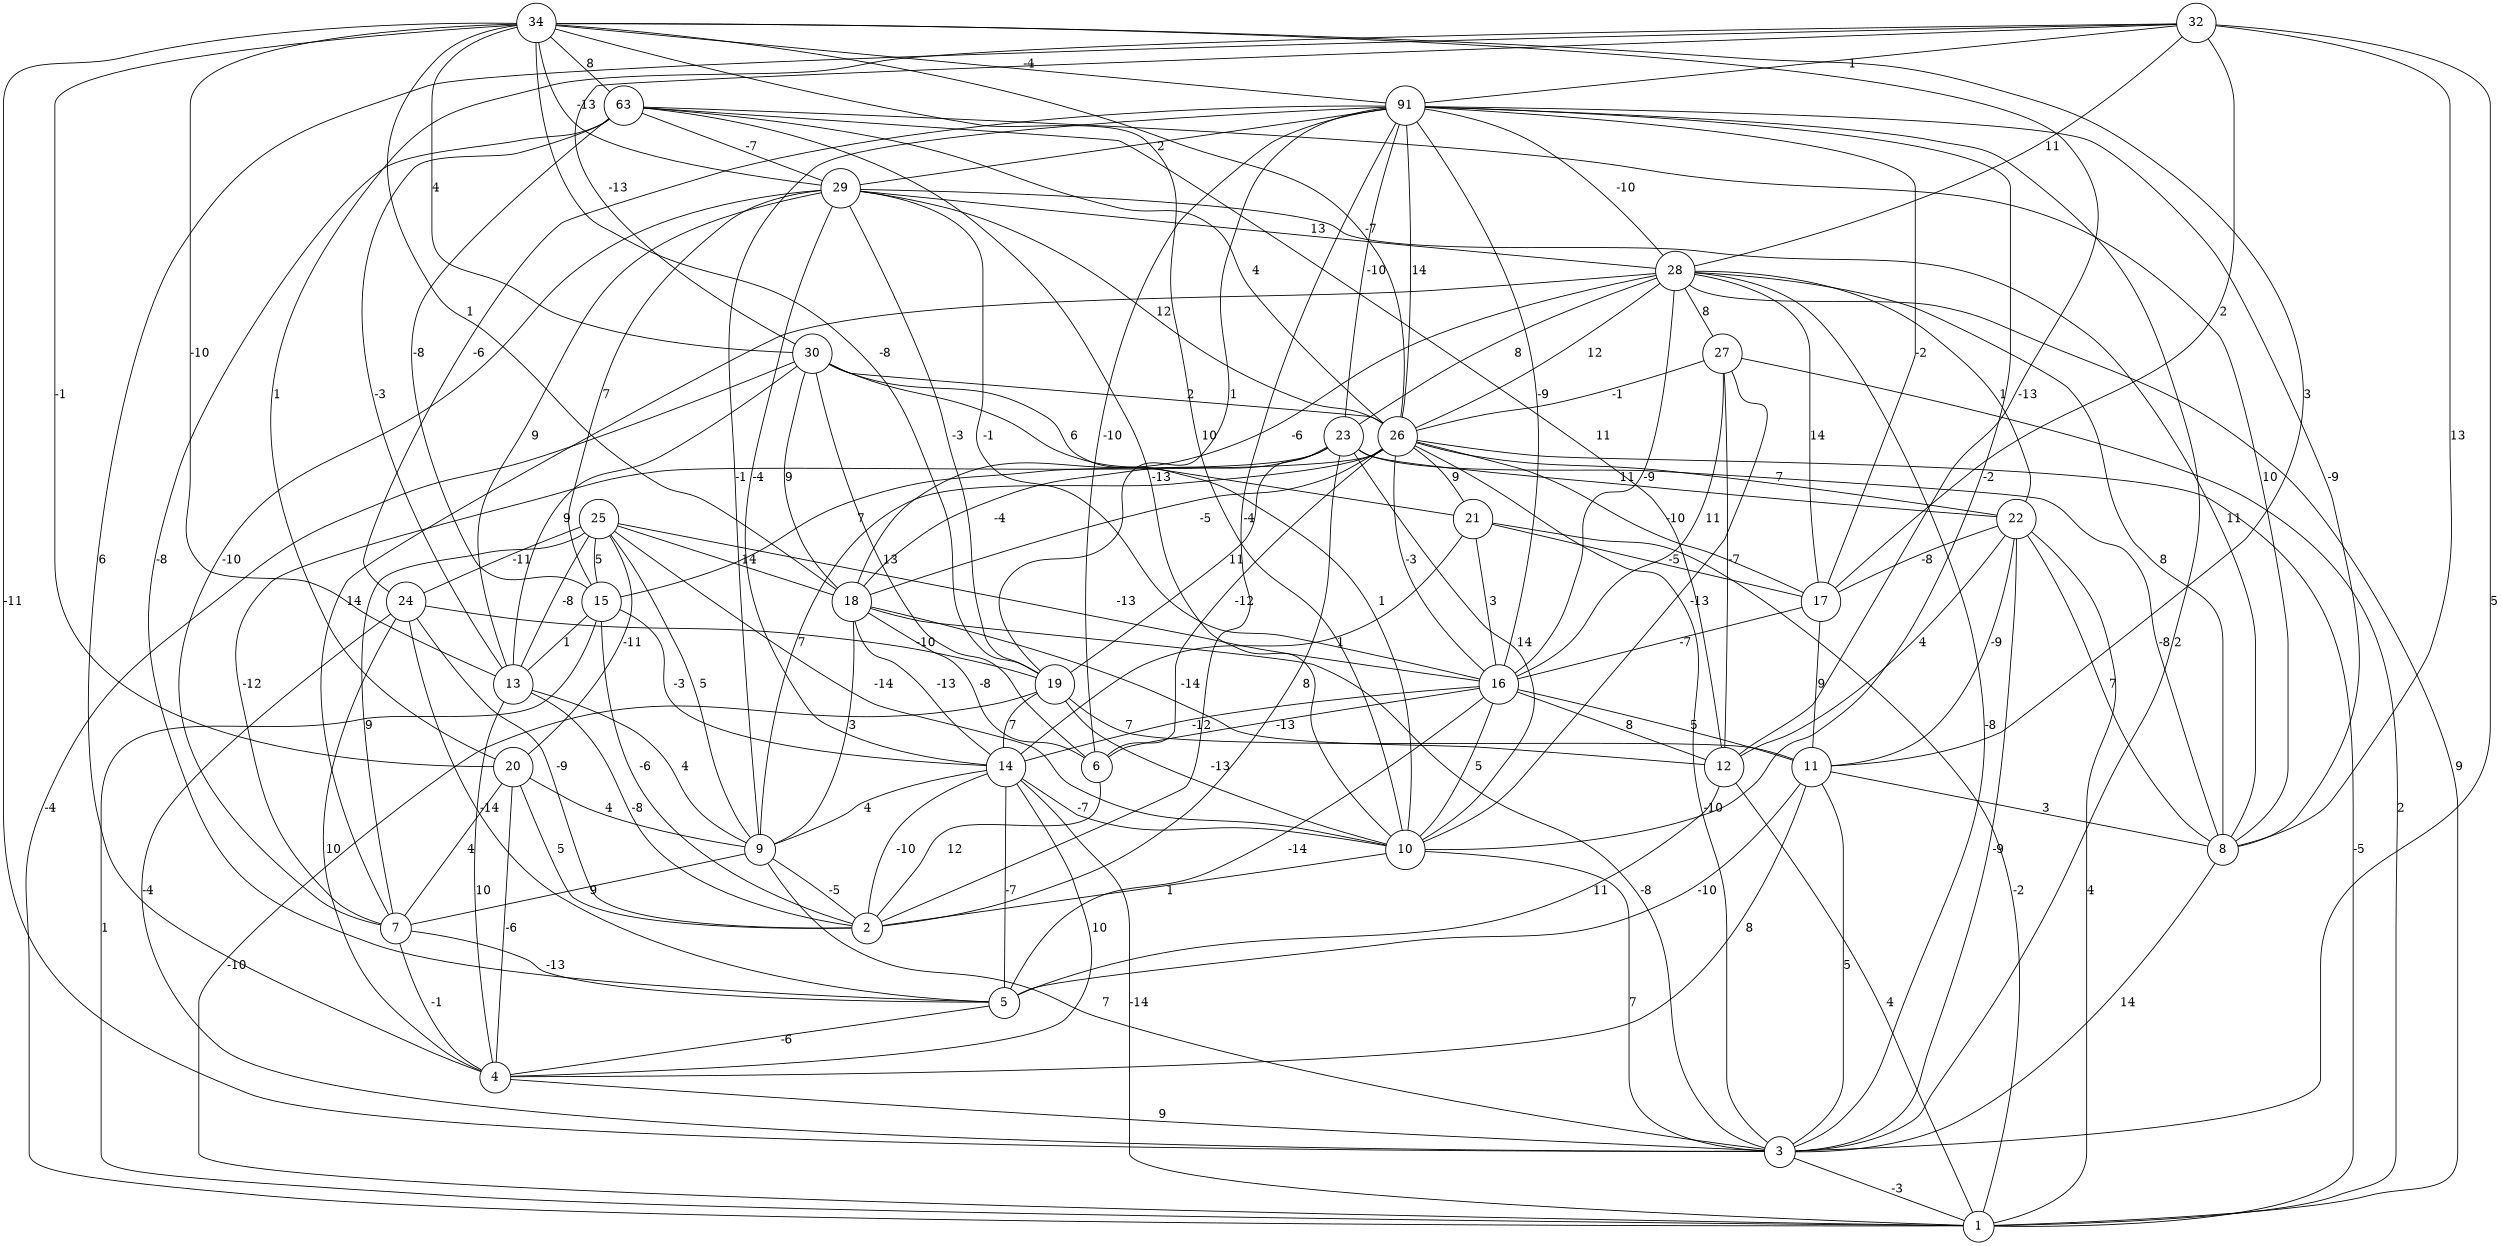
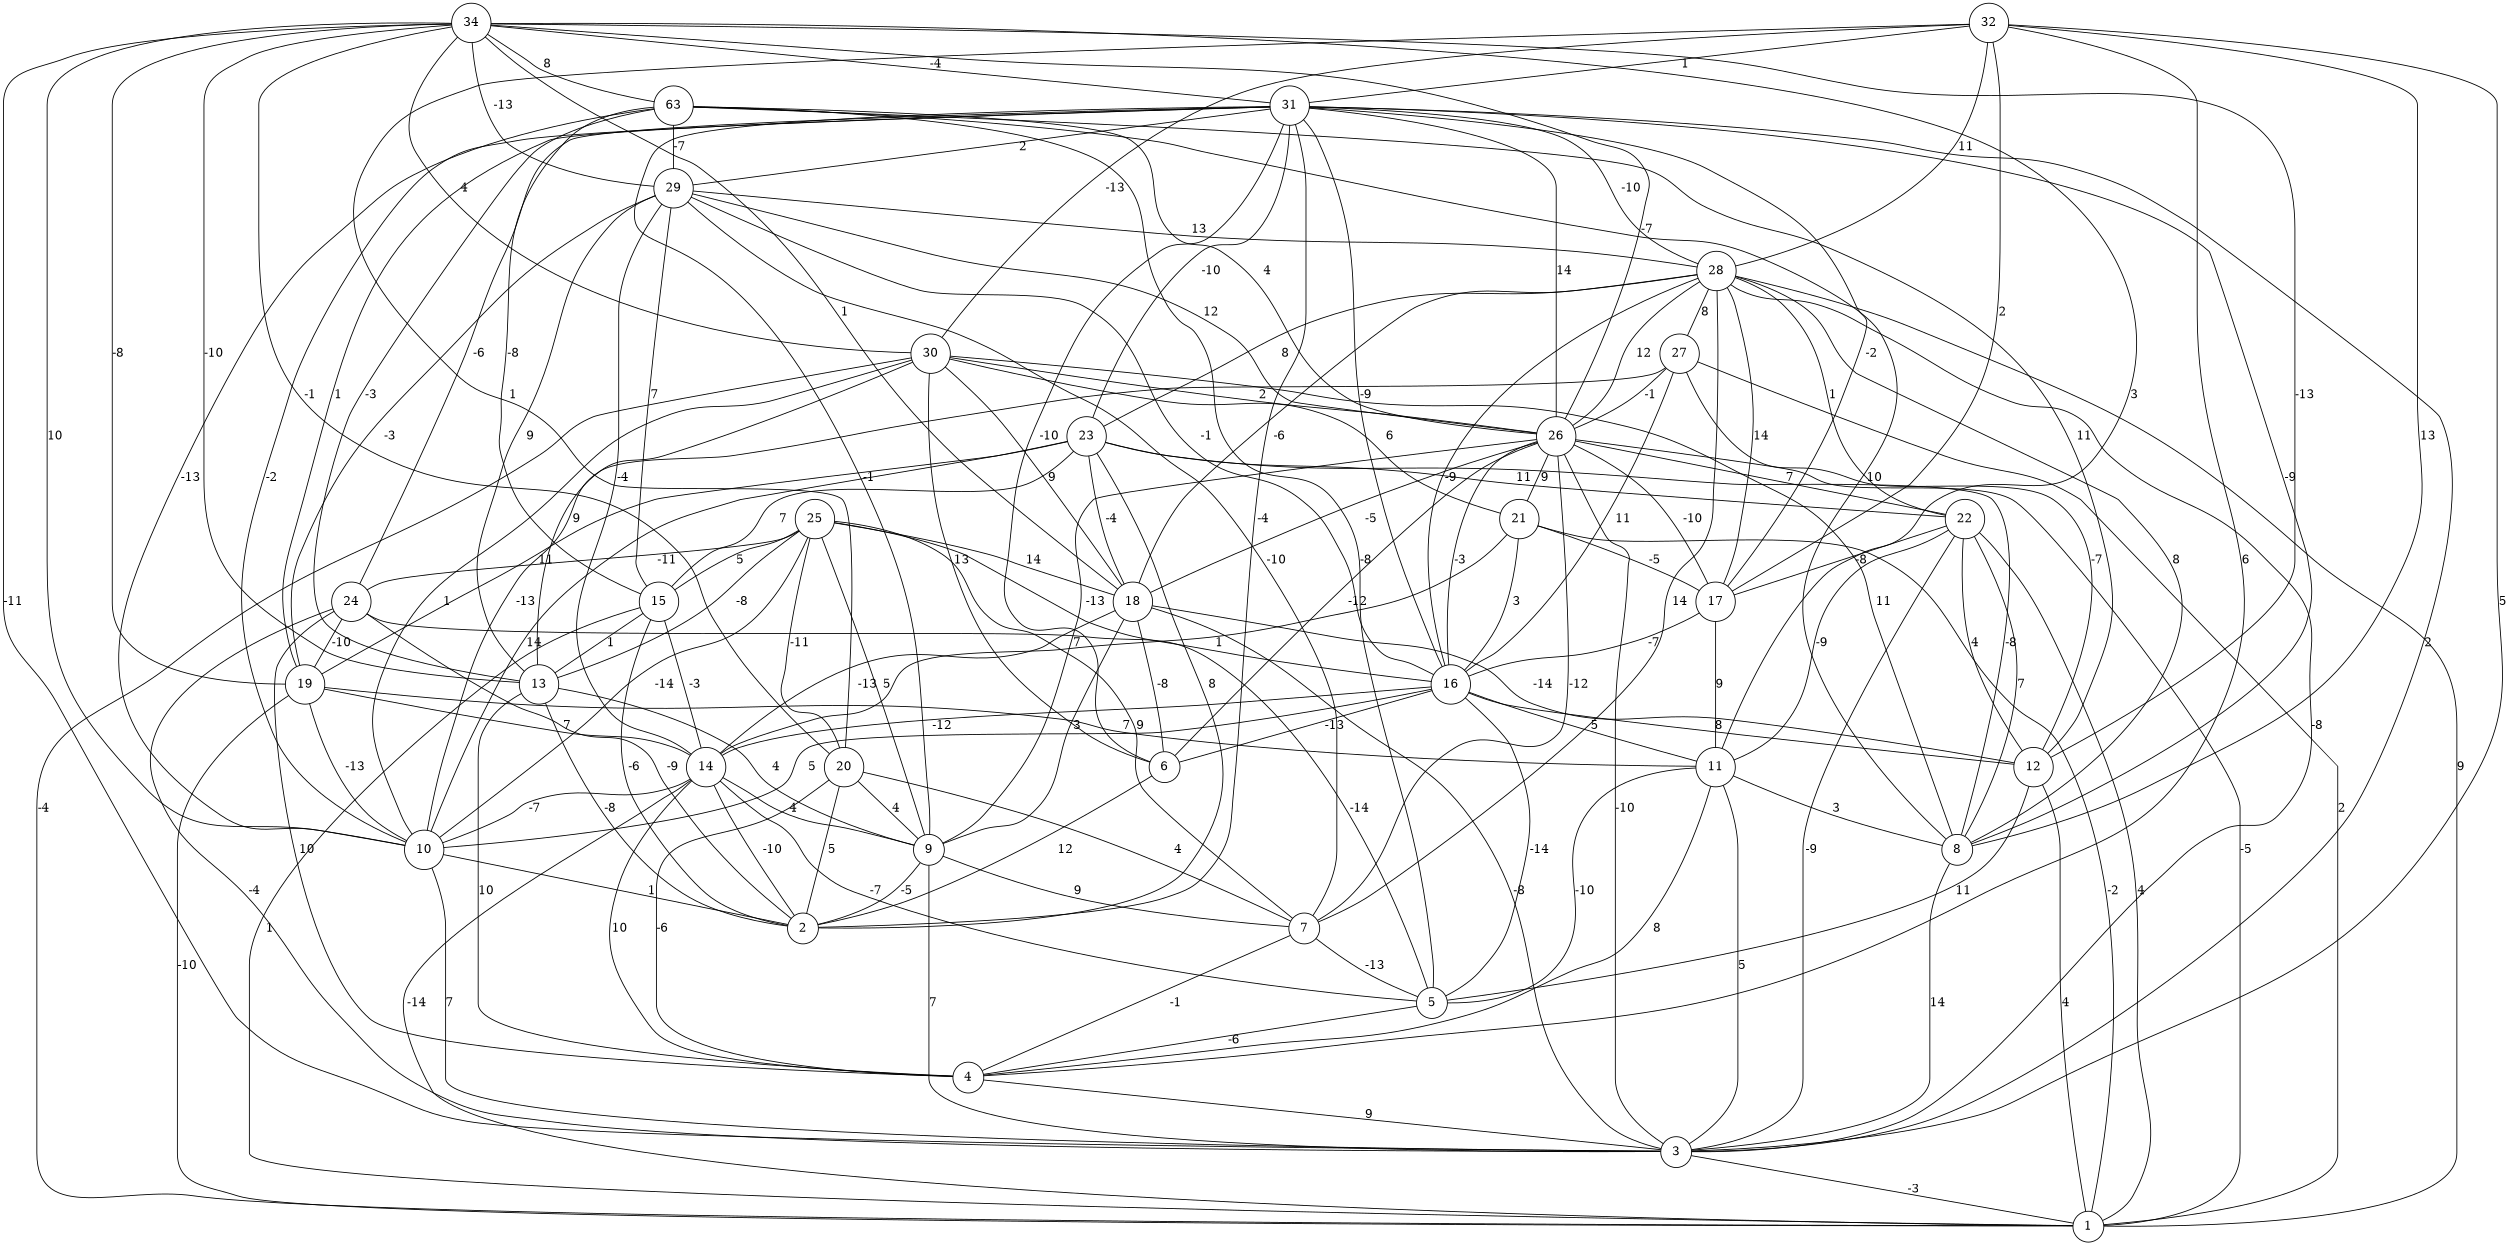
(1405, 106) -> (1290, 106)
(1757, 257) -> (1538, 409)
